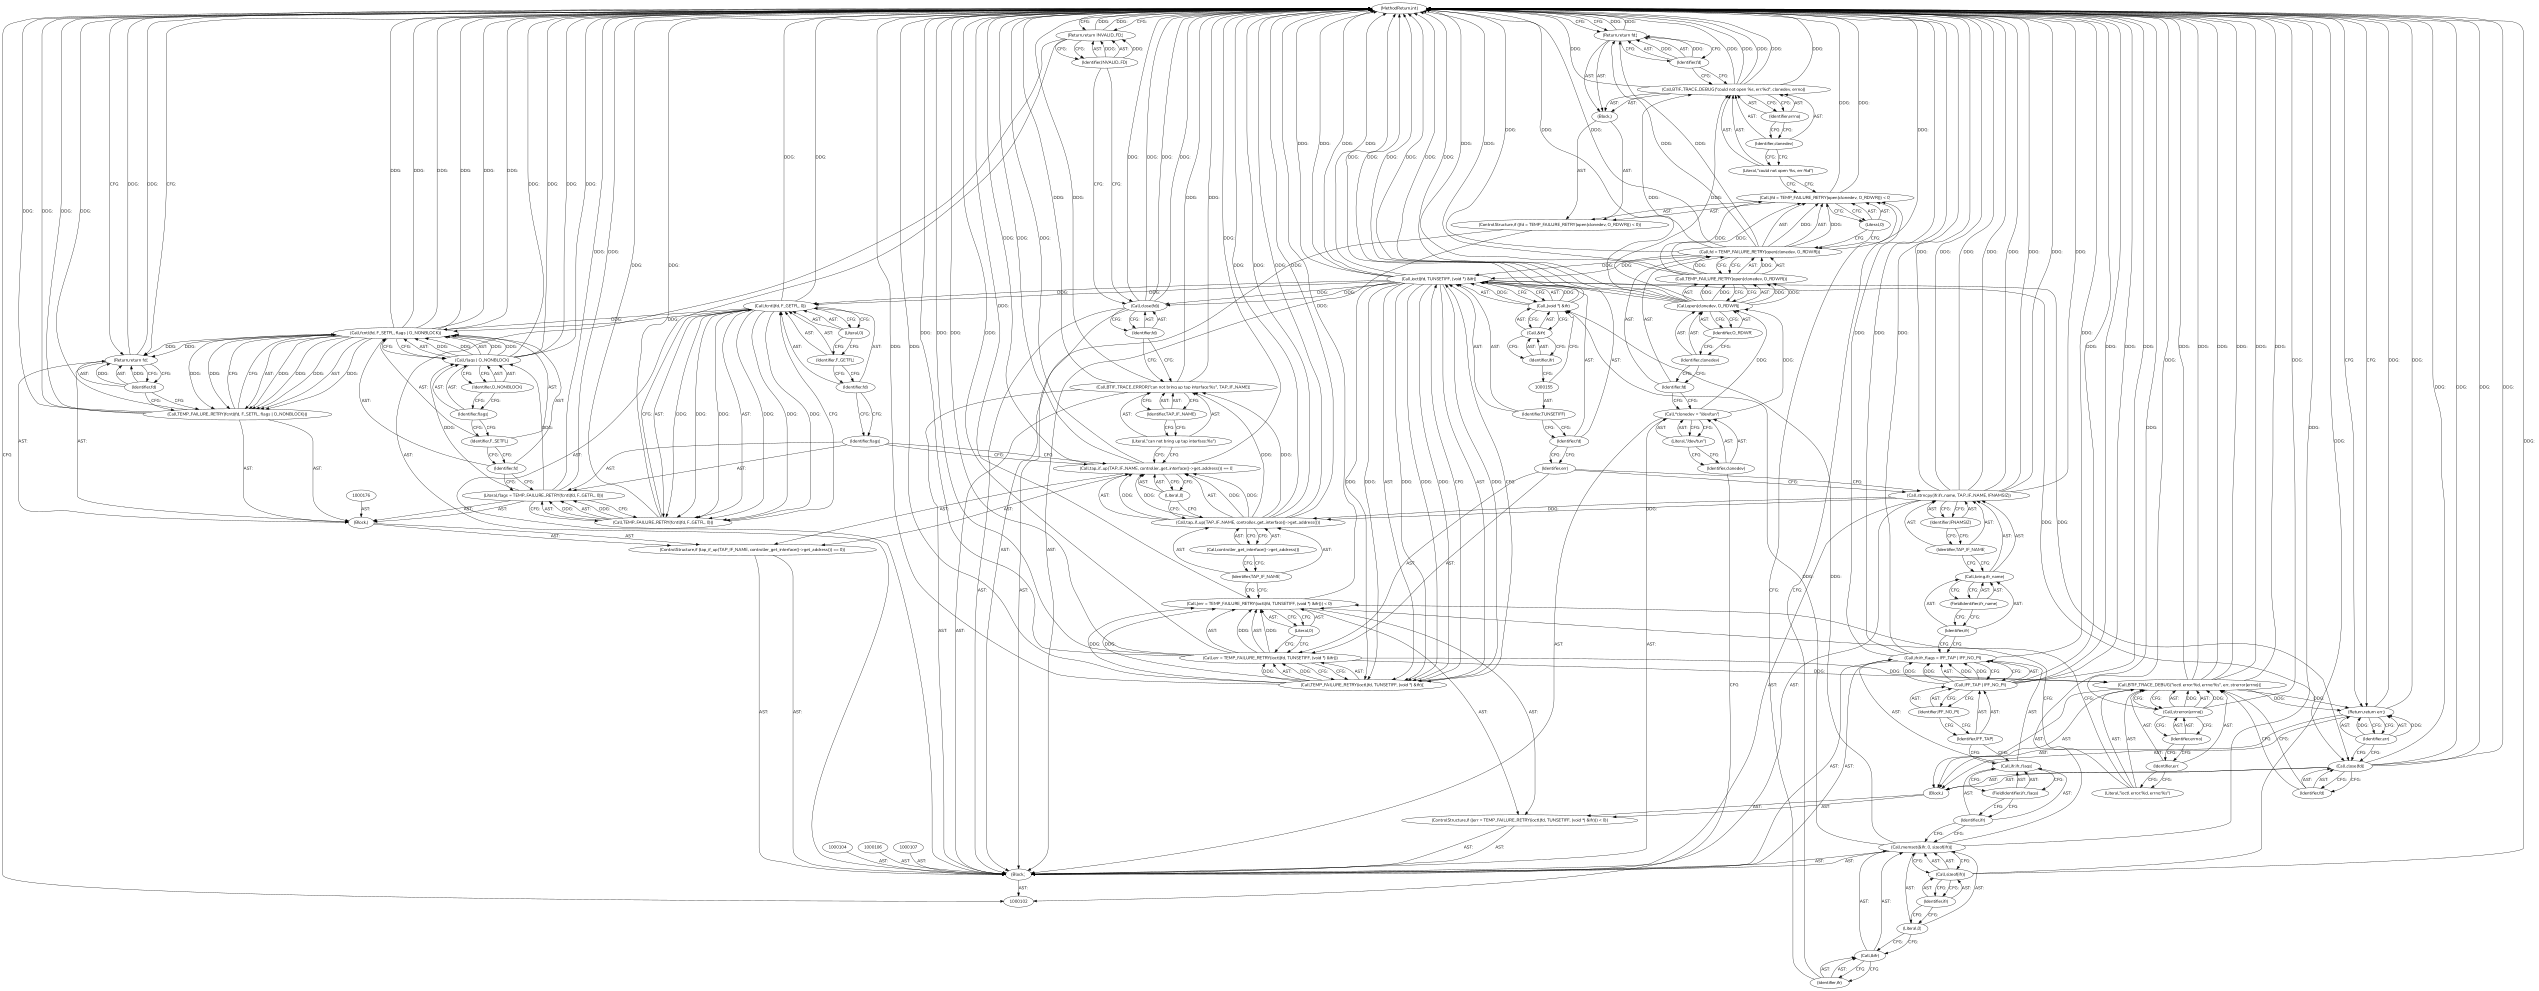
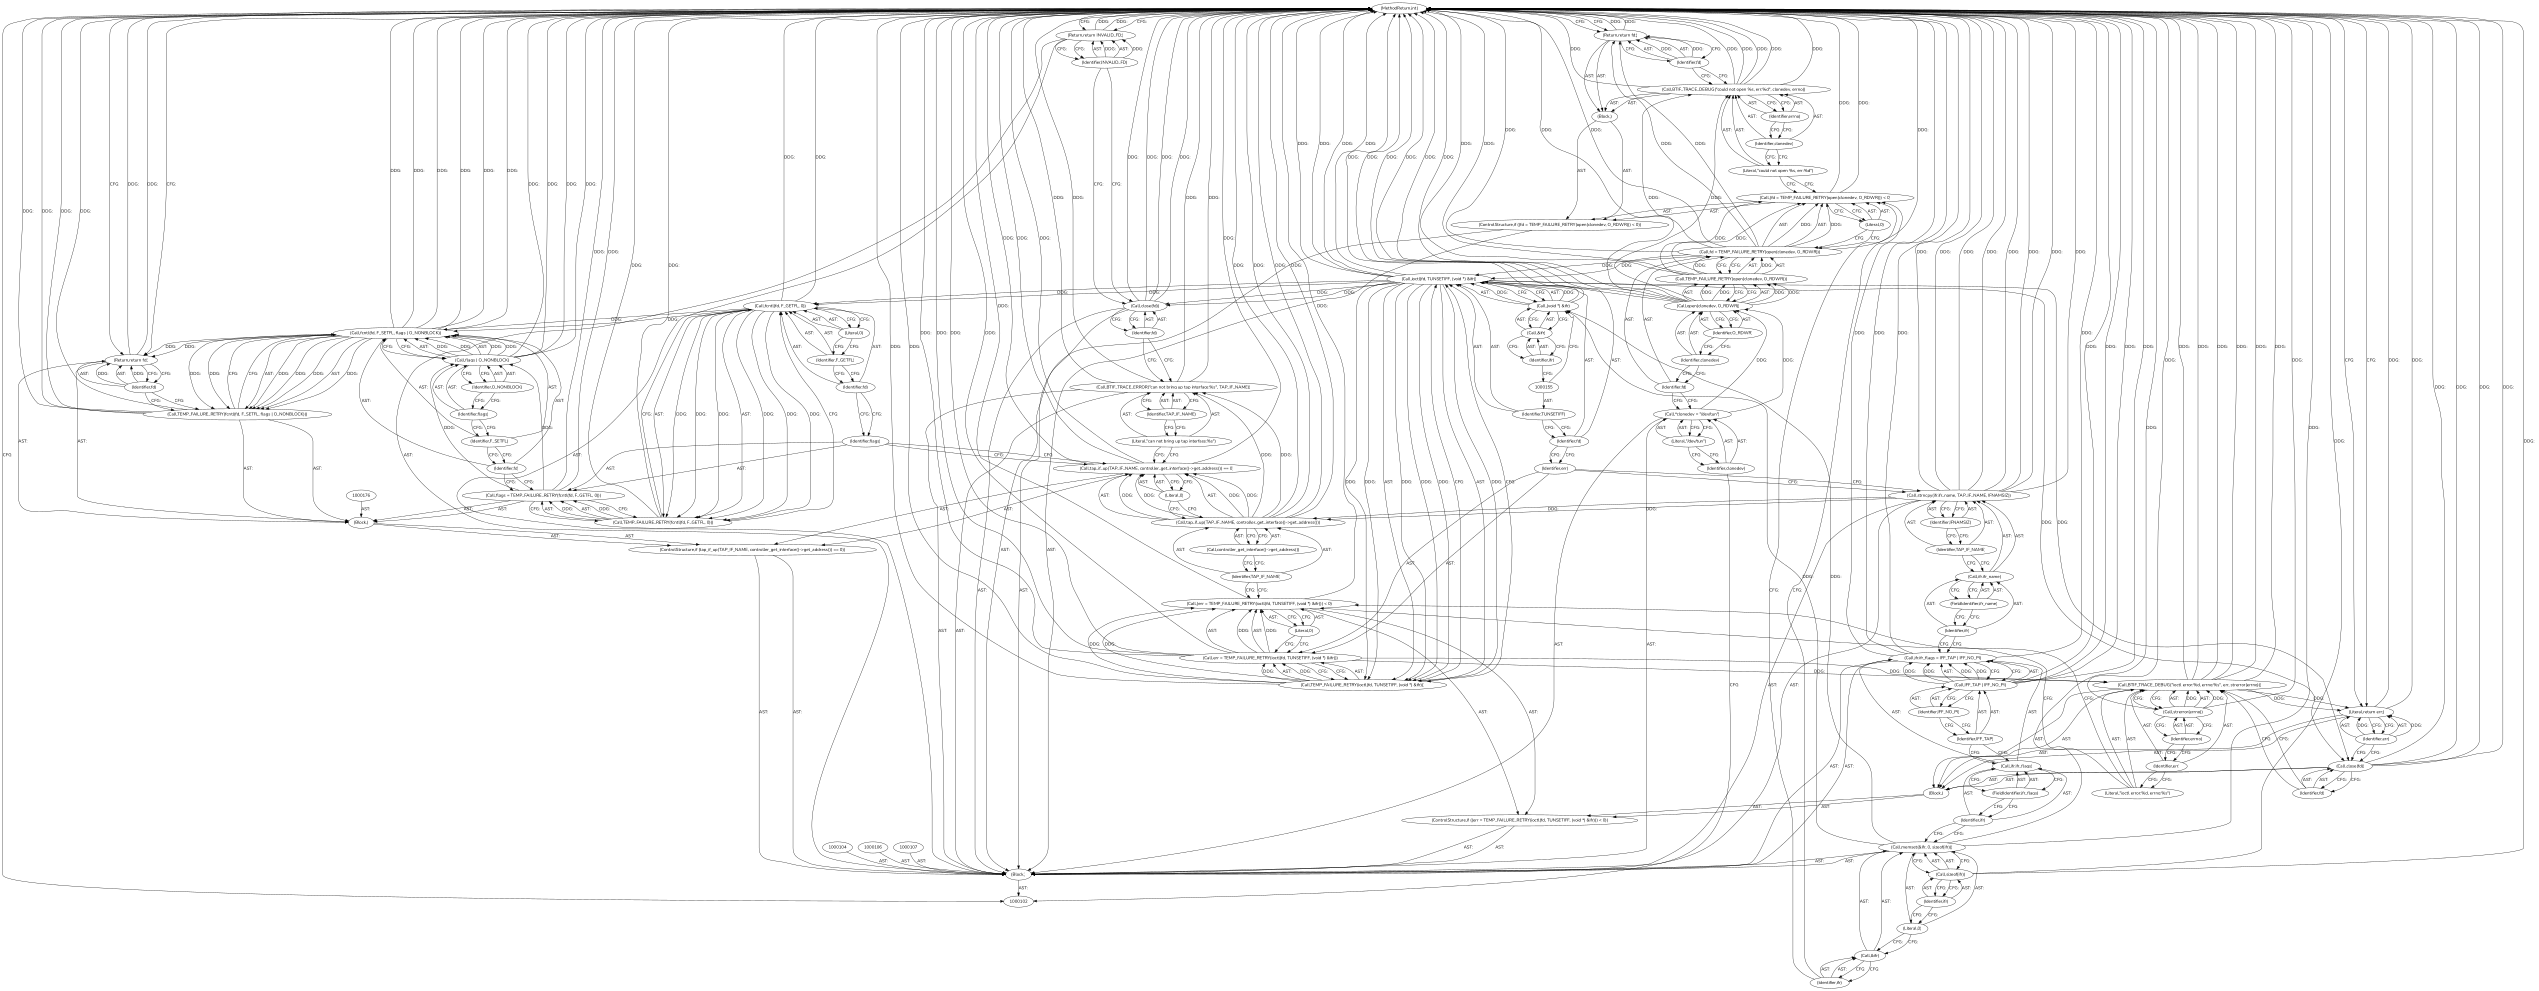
(544, 496) -> (544, 496)
(1985, 577) -> (1985, 577)
(2367, 712) -> (2367, 712)
